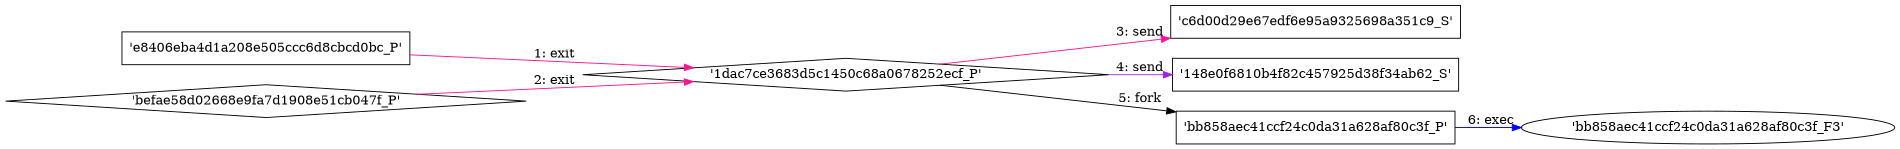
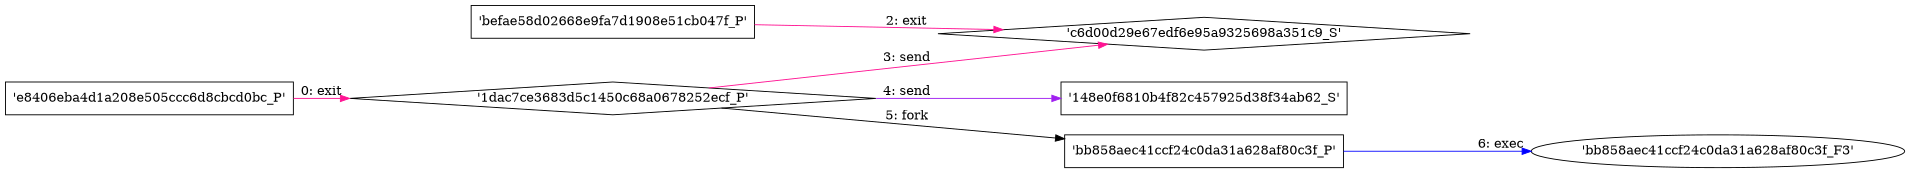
(1316, 22) -> (1204, 34)
(555, 54) -> (322, 92)
(551, 88) -> (874, 27)
(266, 101) -> (613, 22)
